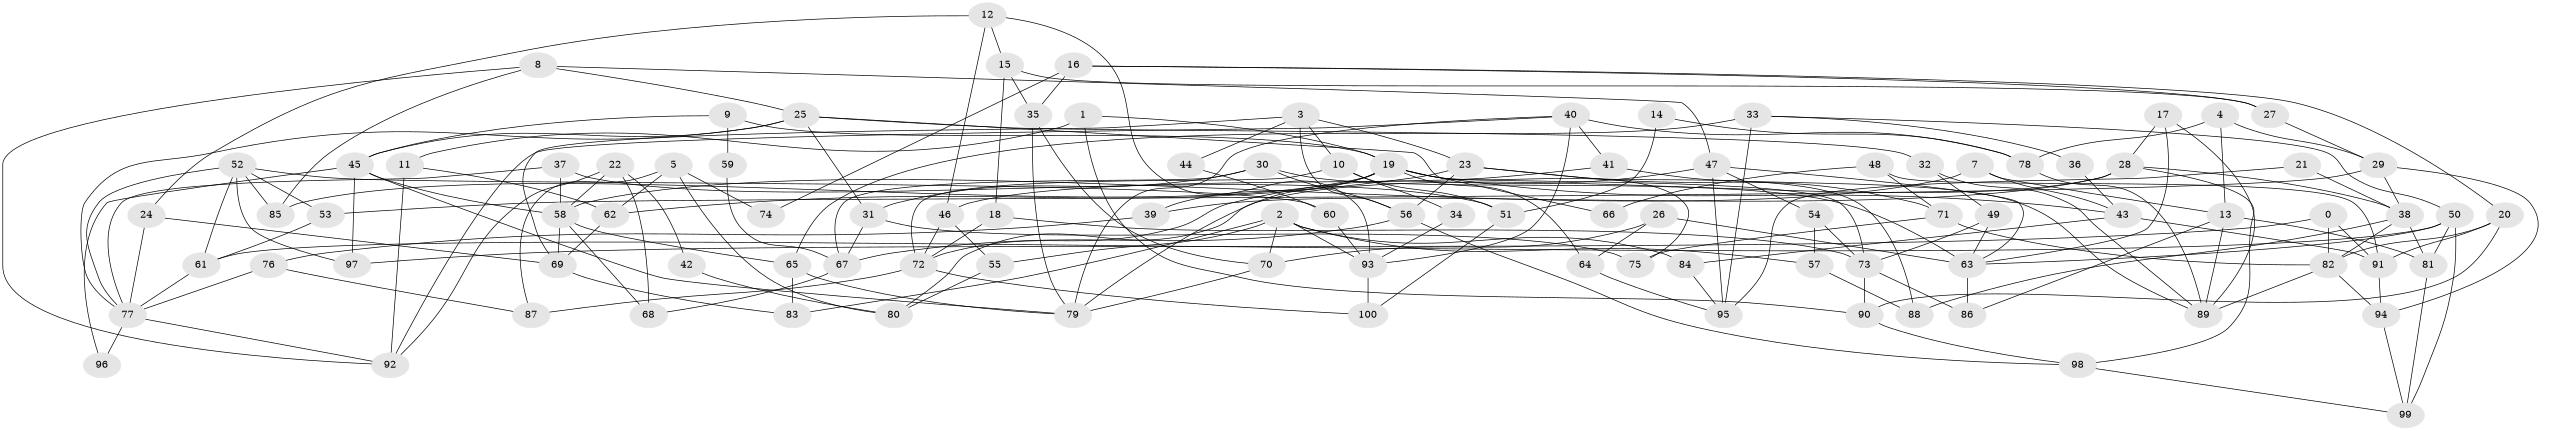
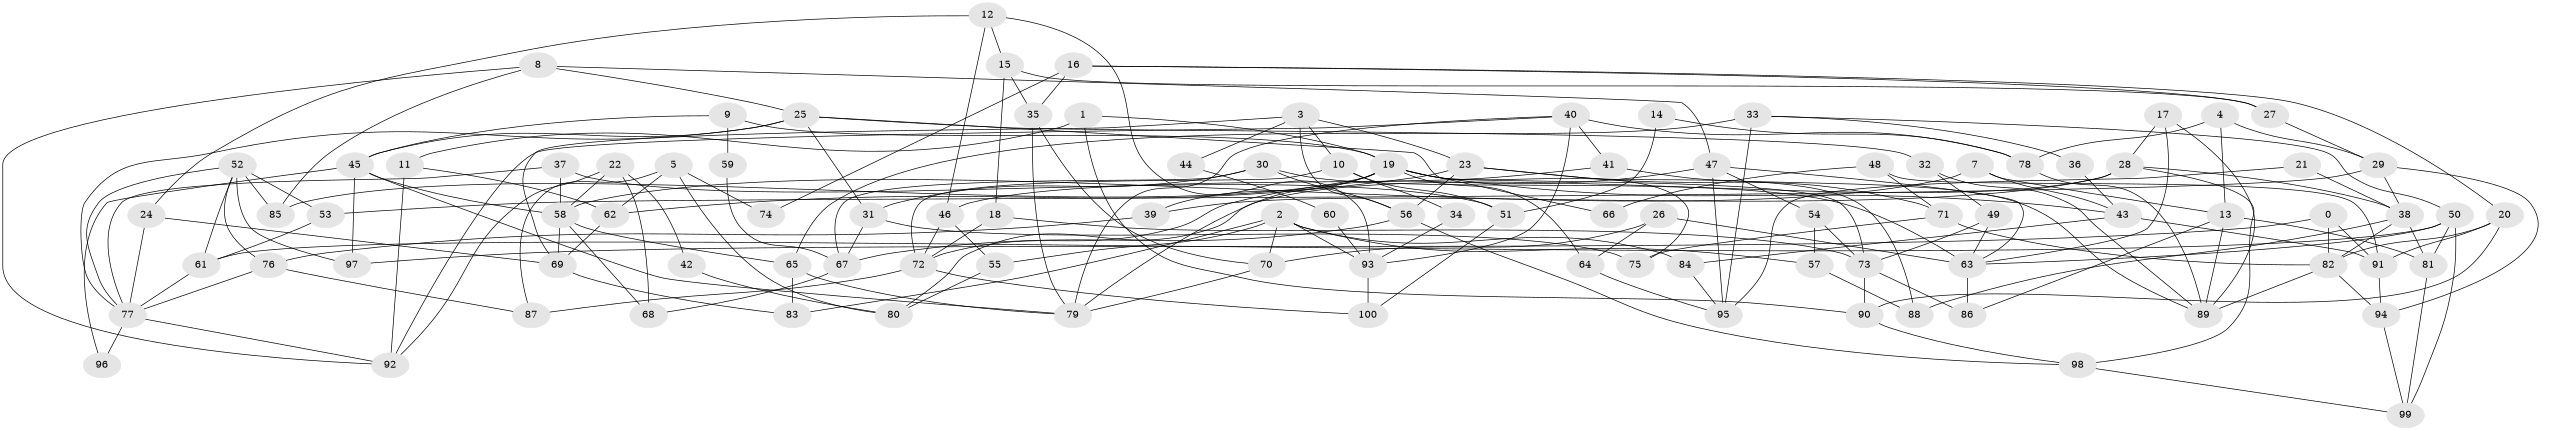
(892, 185) -> (225, 220)
